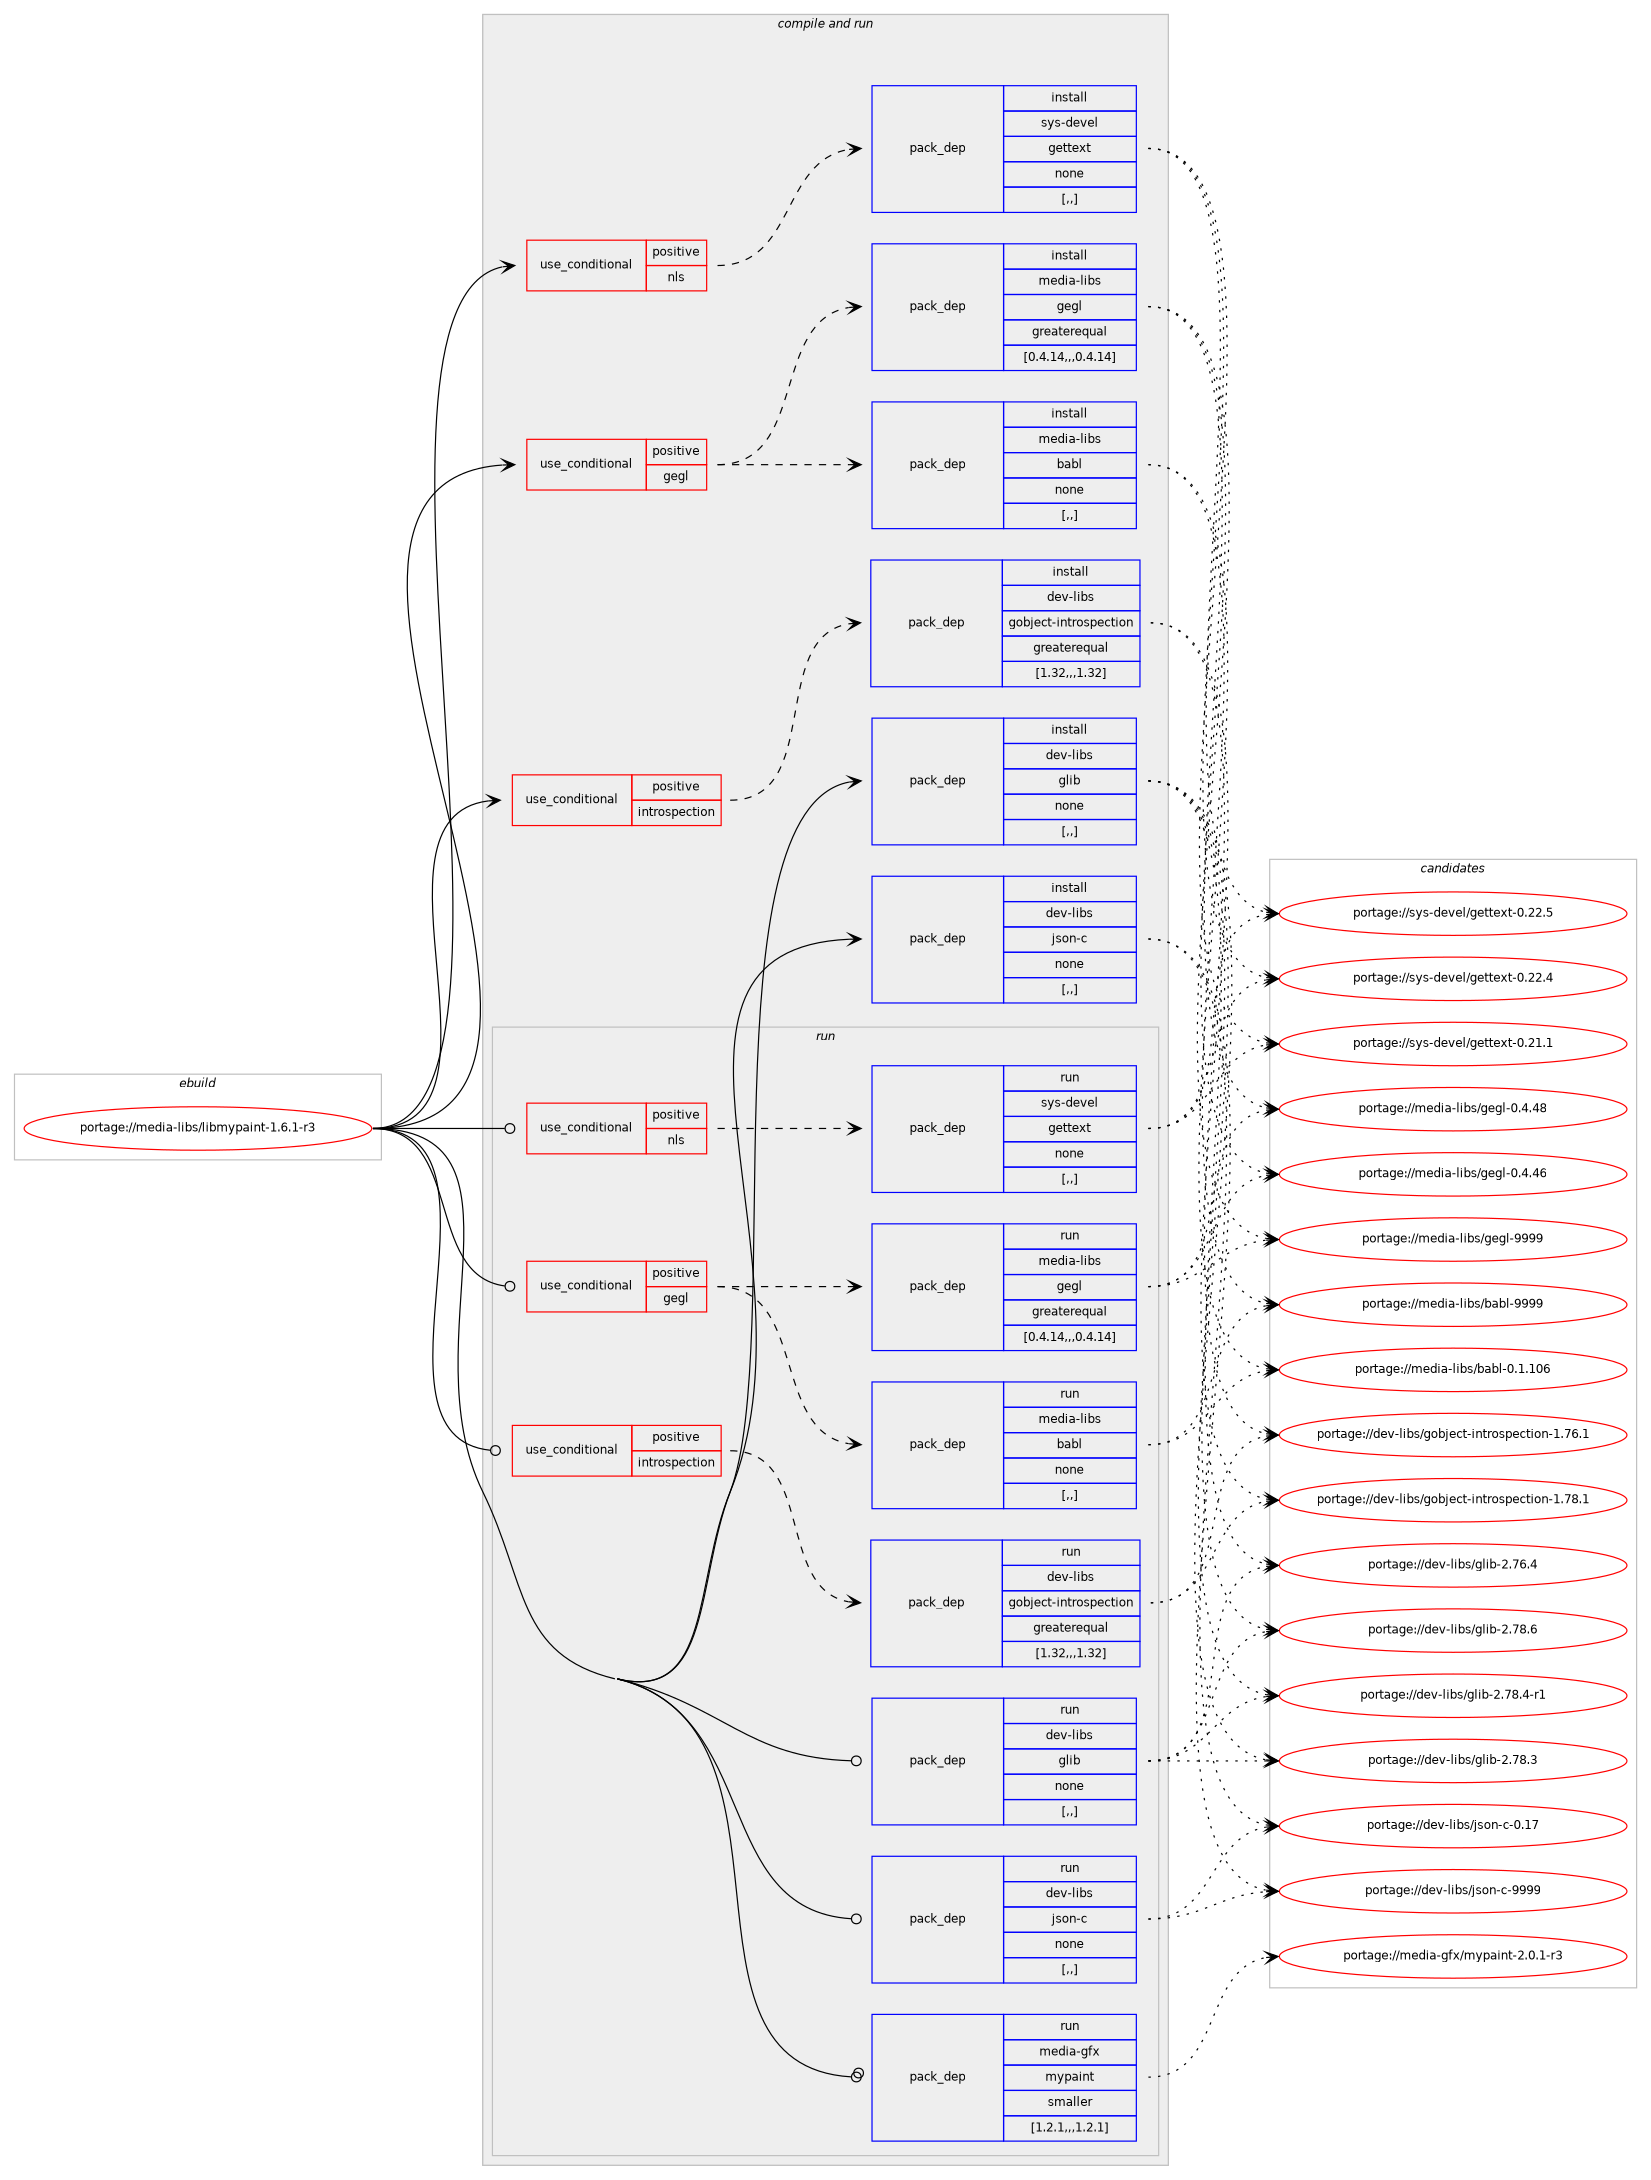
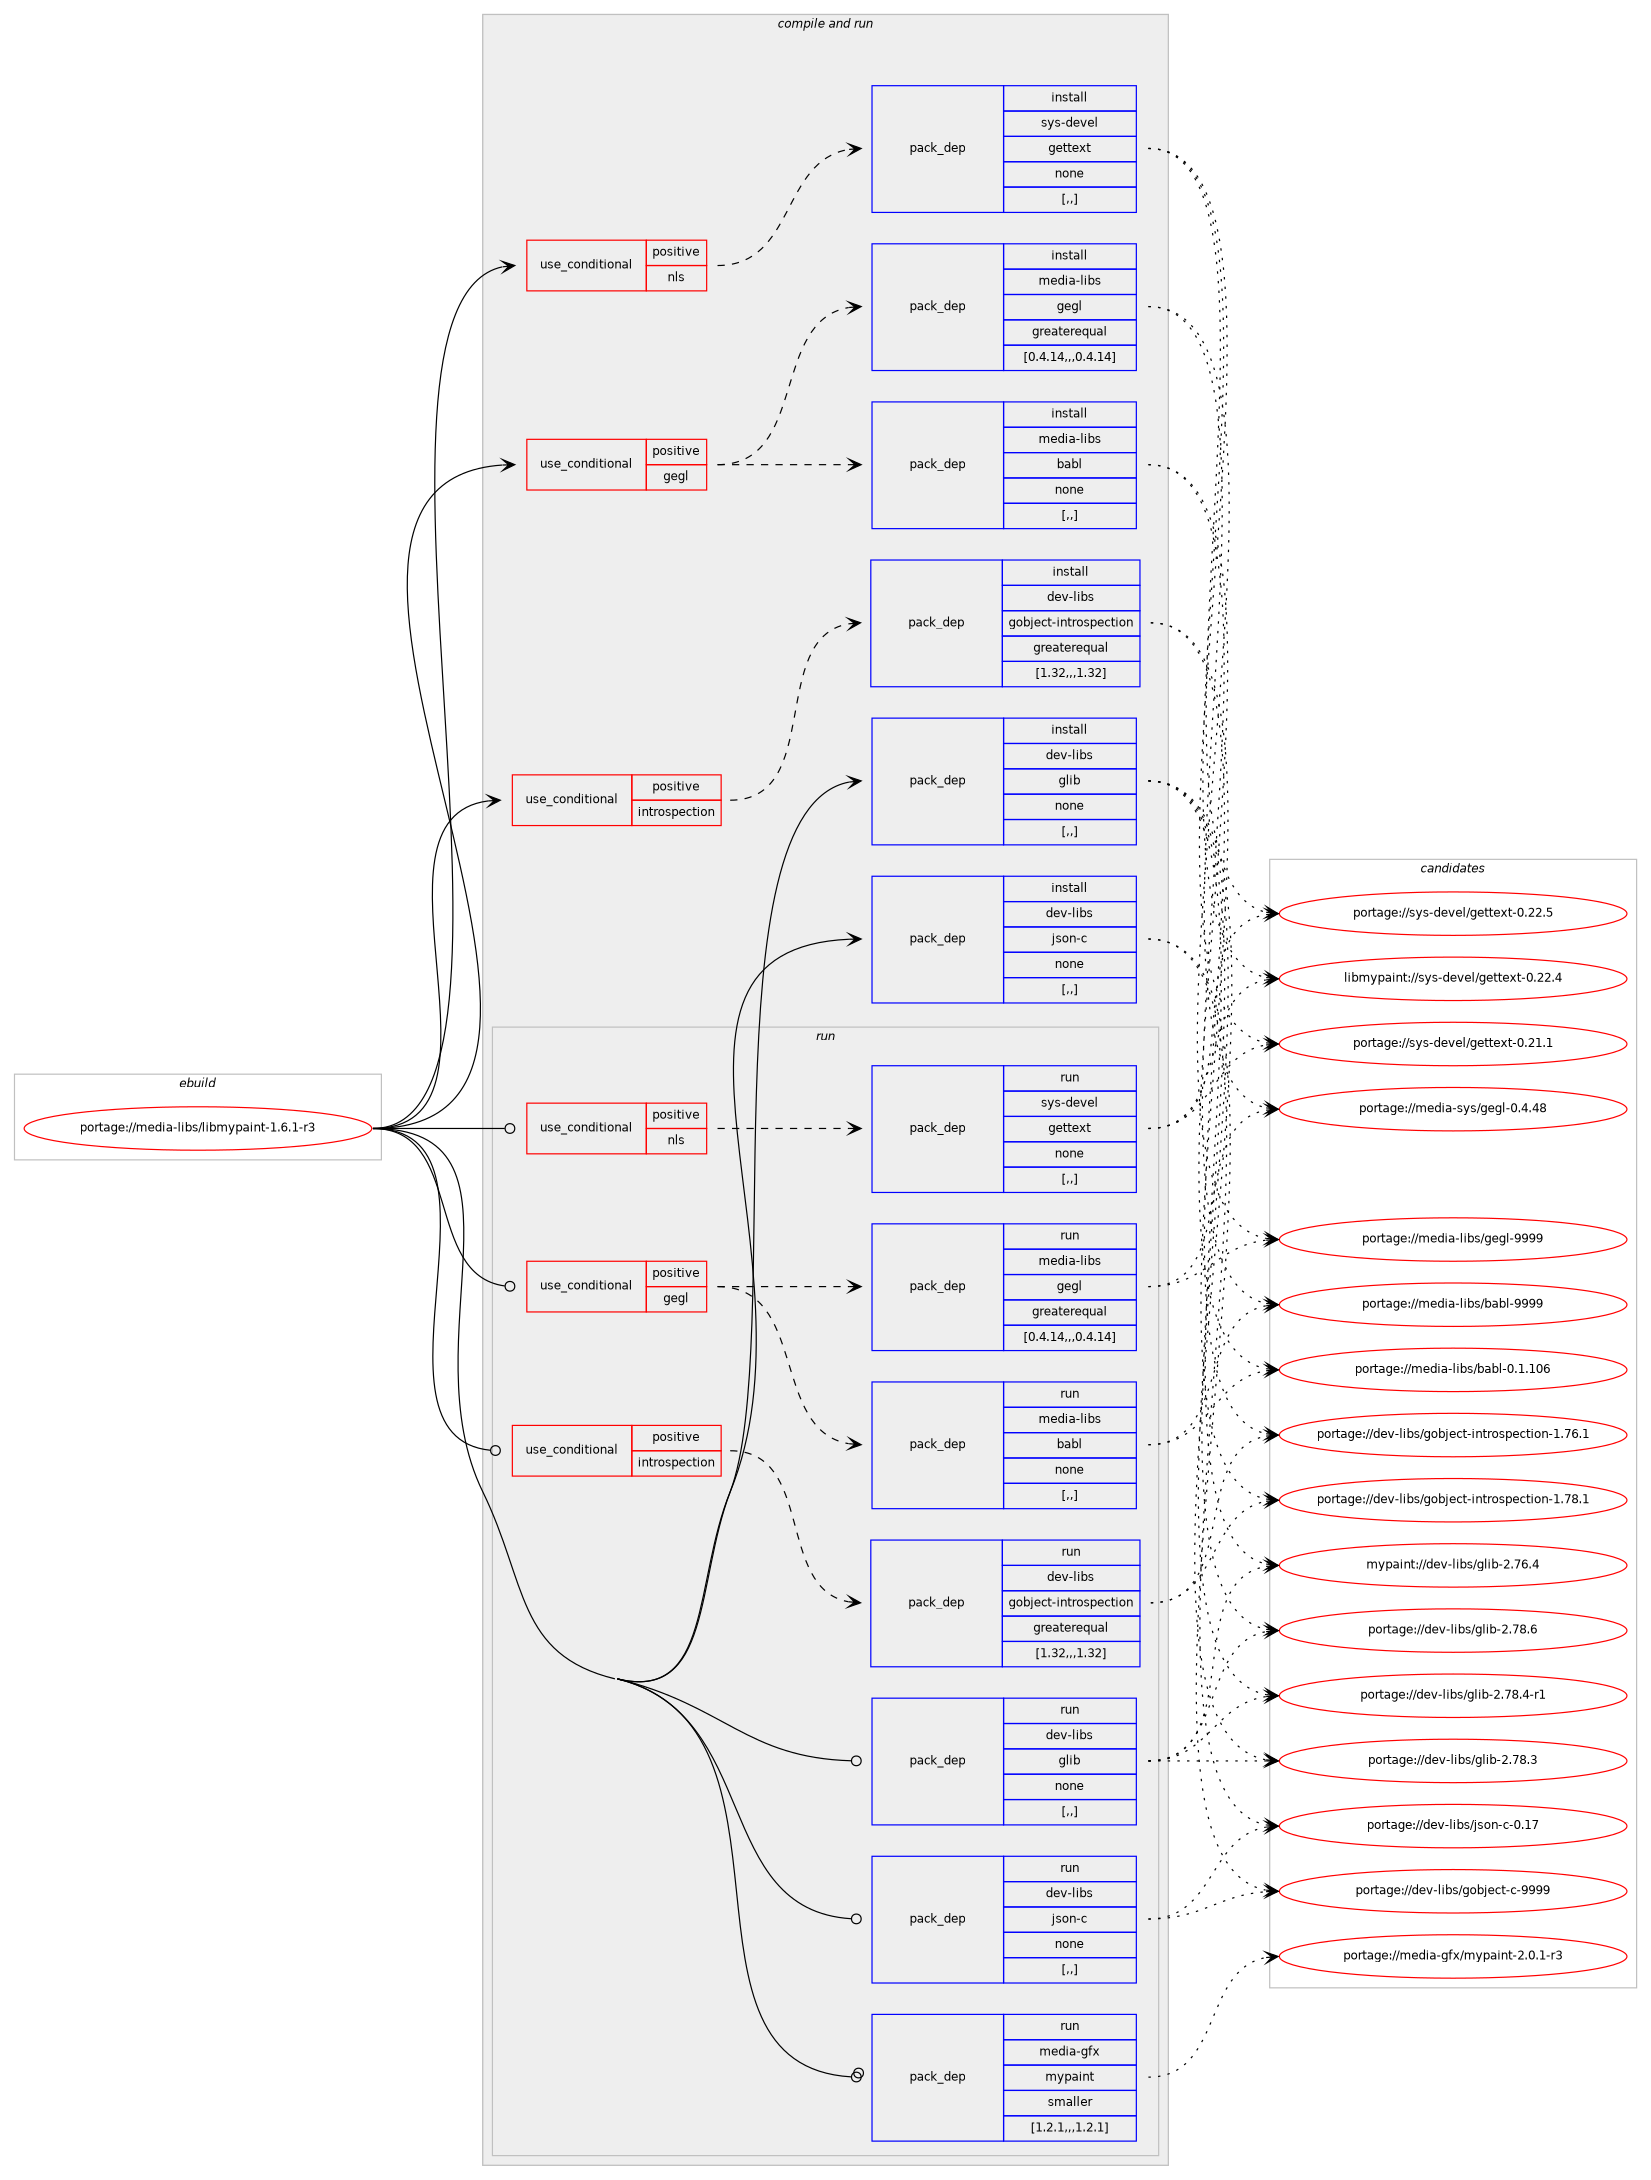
(1453, 979) -> (1453, 979)
(1453, 1109) -> (1453, 1109)
(1453, 1174) -> none
(1453, 1565) -> (1453, 1565)
(1453, 1891) -> (1453, 1891)
